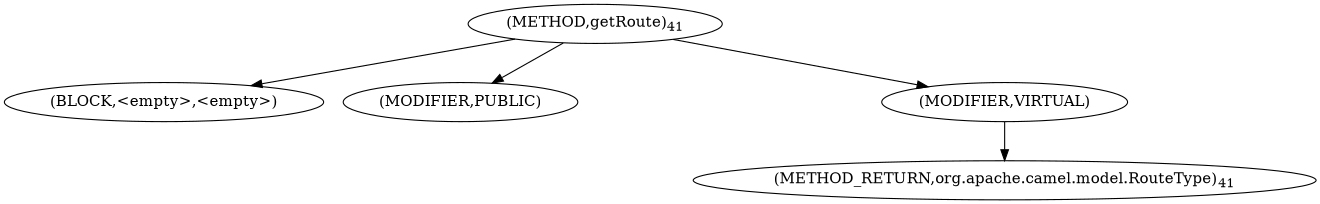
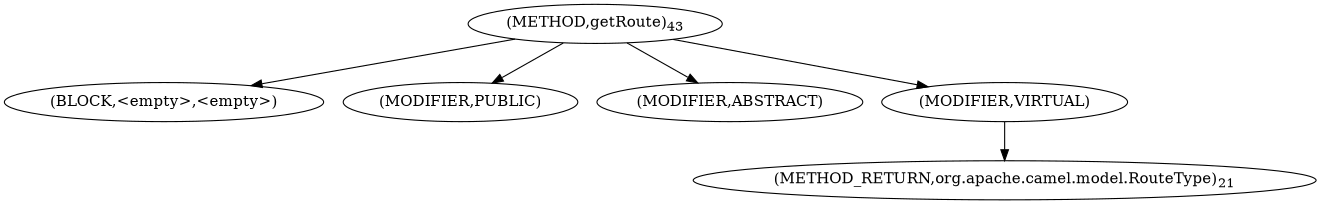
(676, 22) -> (676, 22)
none -> (730, 102)
(1227, 179) -> (1227, 179)
